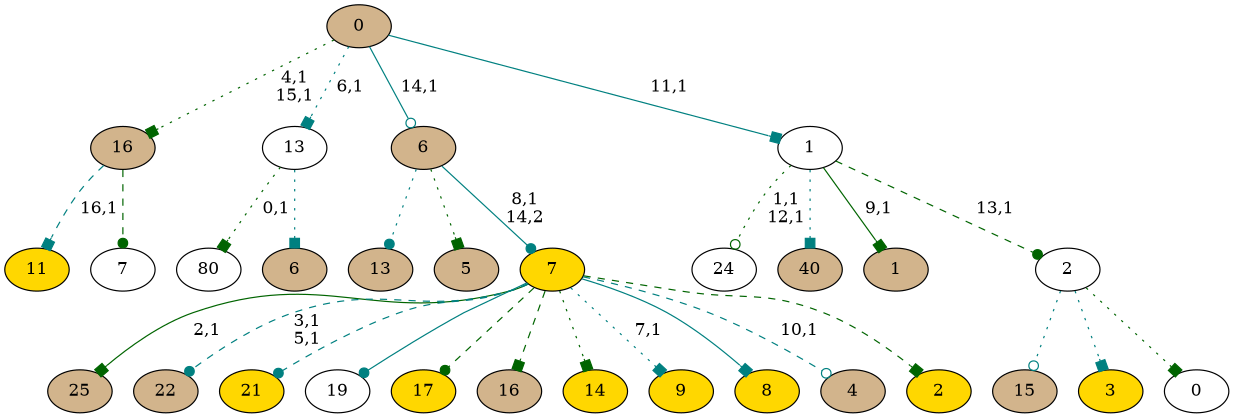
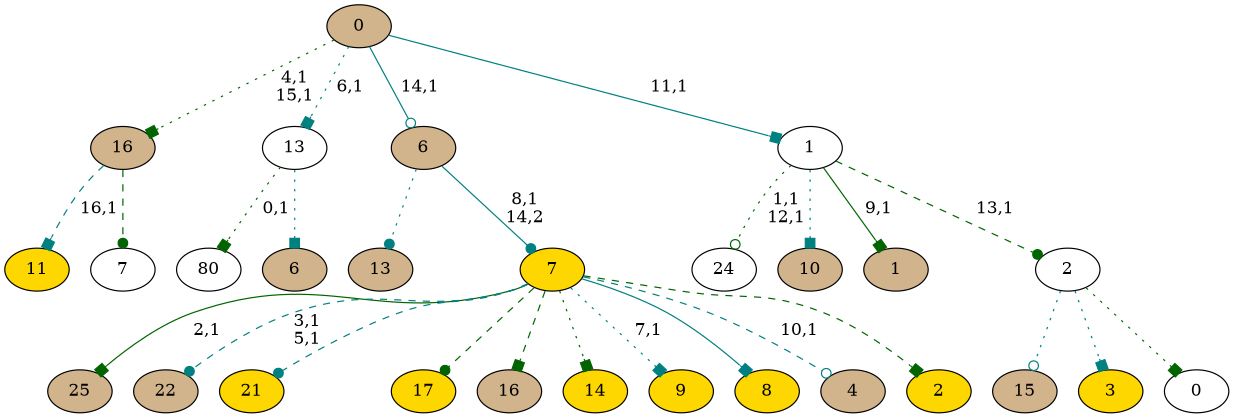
(466, 270) -> none
(810, 270) -> (810, 270)
(338, 391) -> none
